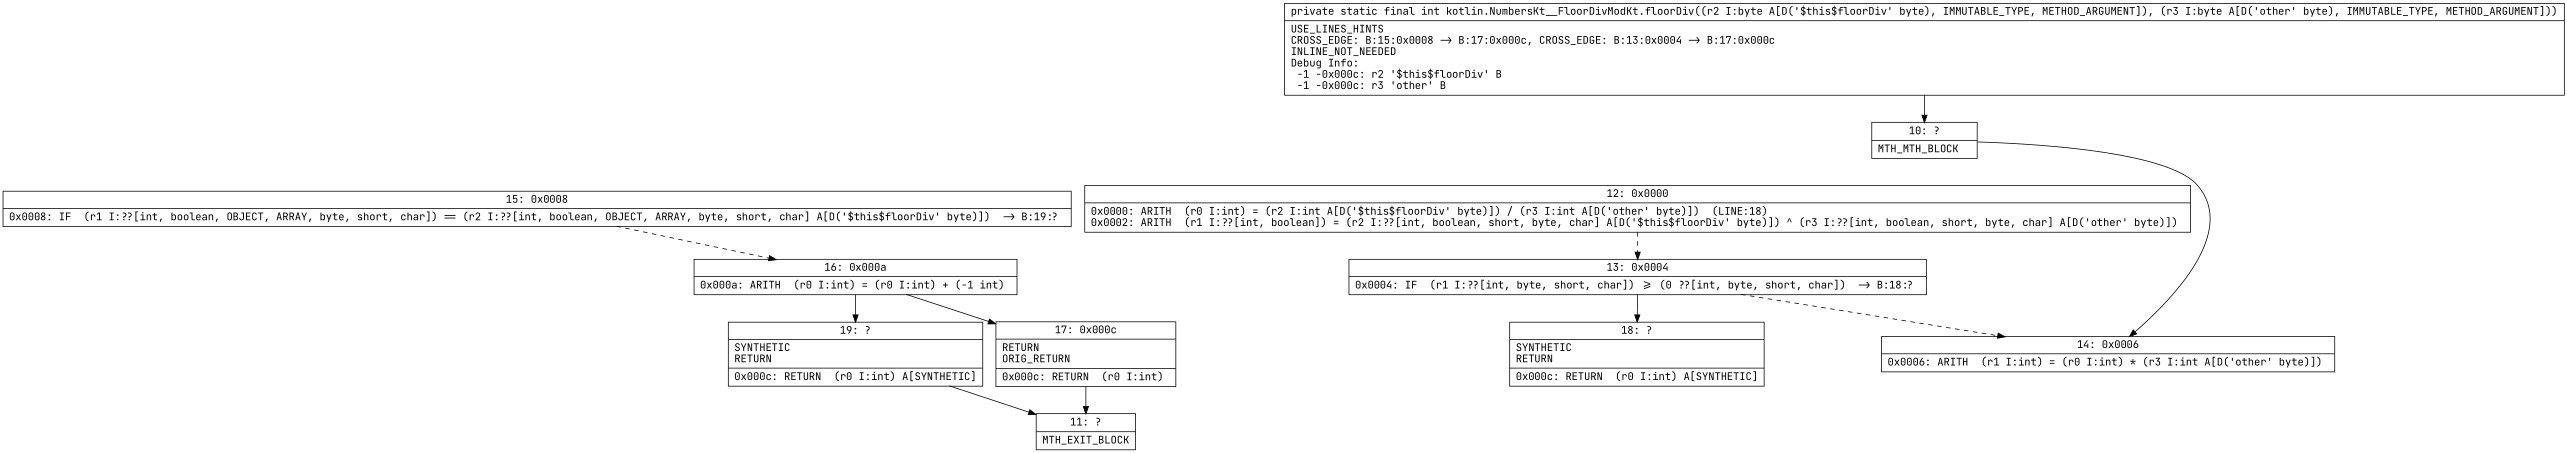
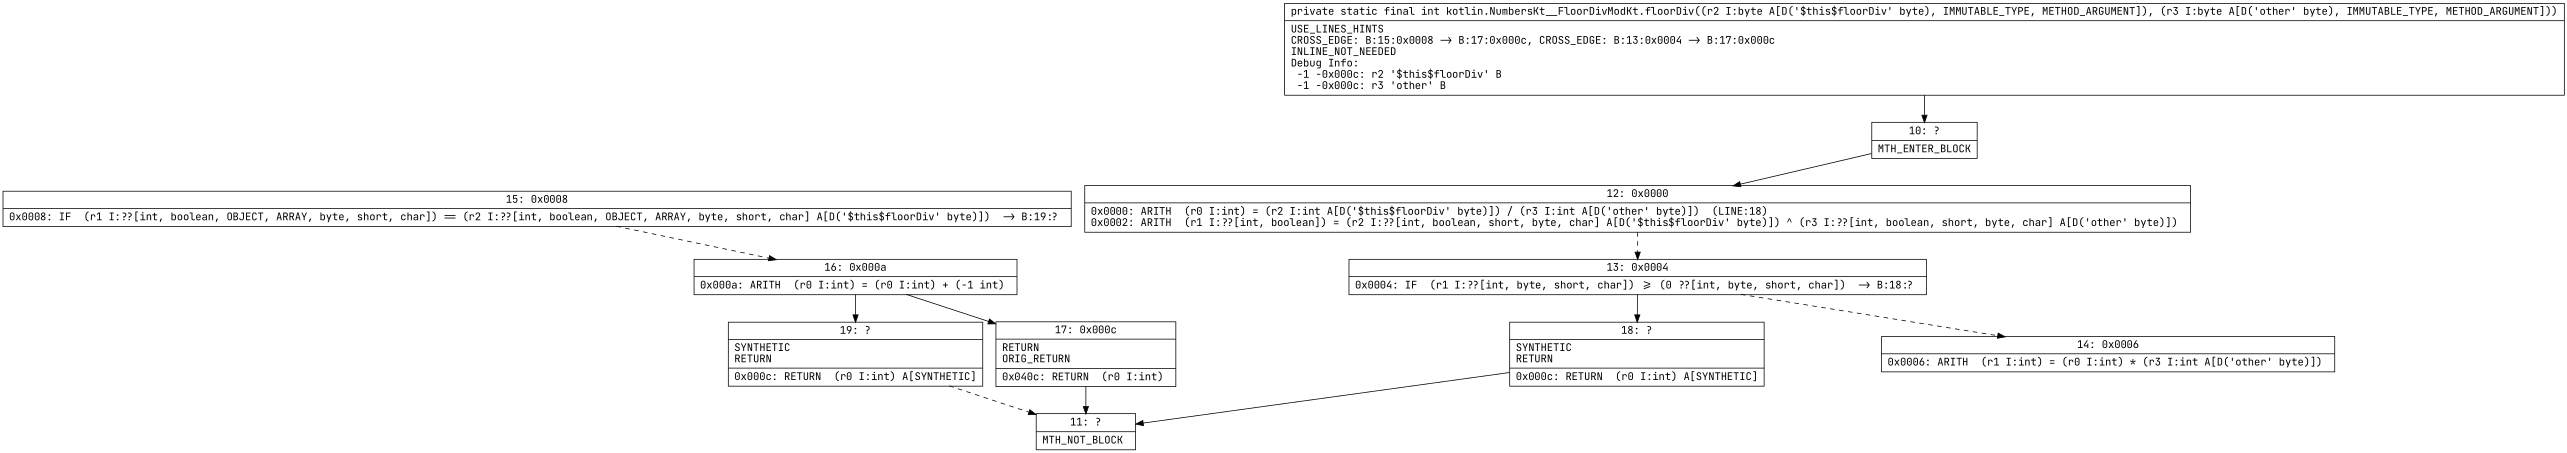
(1918, 149) -> (1924, 149)
(2176, 171) -> (1806, 169)
(1086, 377) -> (1086, 377)
none -> (1326, 398)
(989, 399) -> (989, 399)
(1086, 440) -> (1083, 440)
